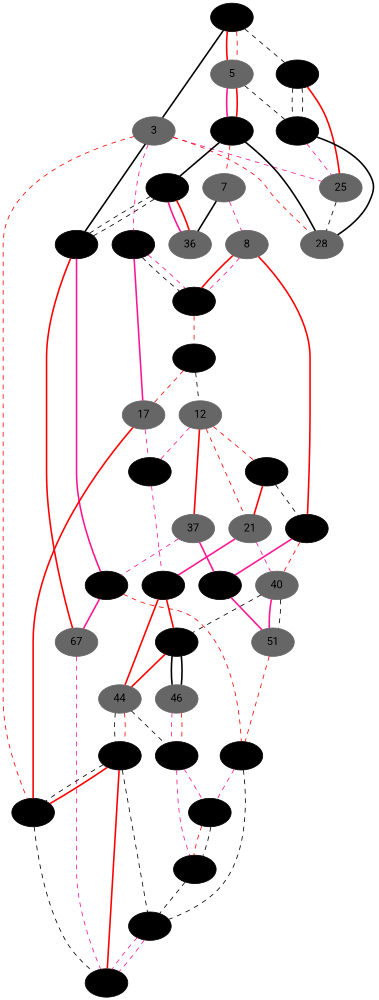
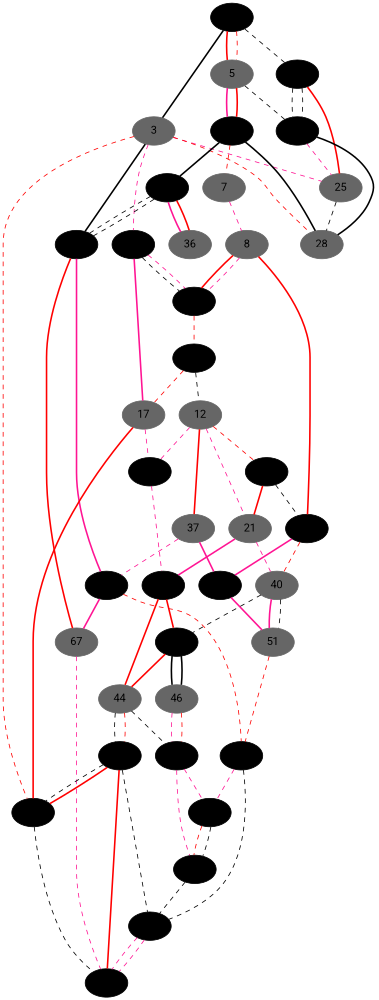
(207, 216) -> none
(225, 472) -> (225, 472)
